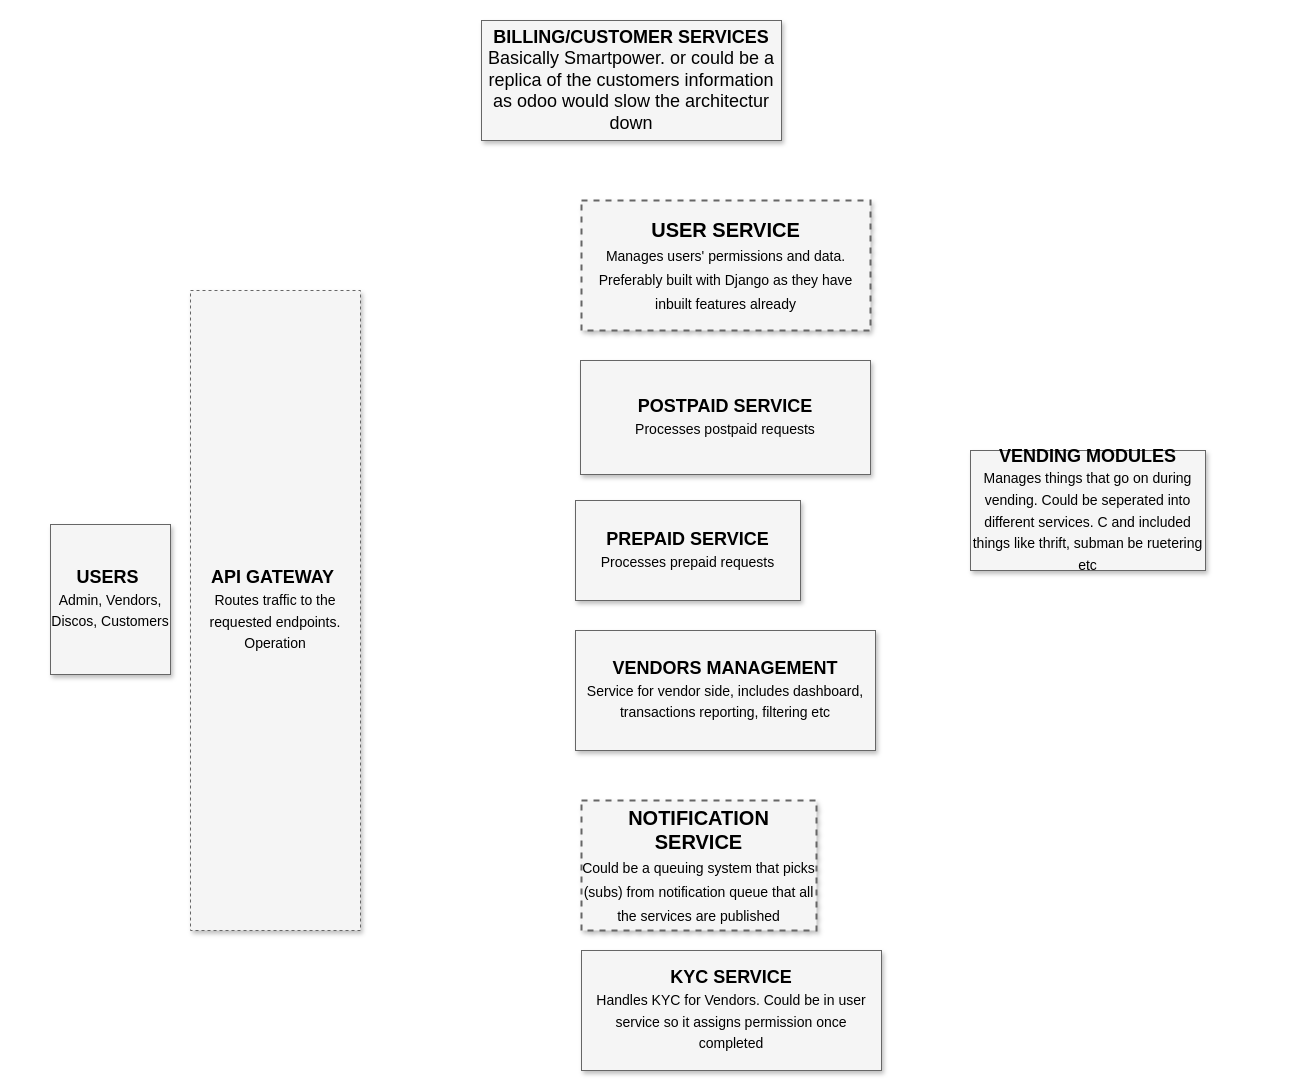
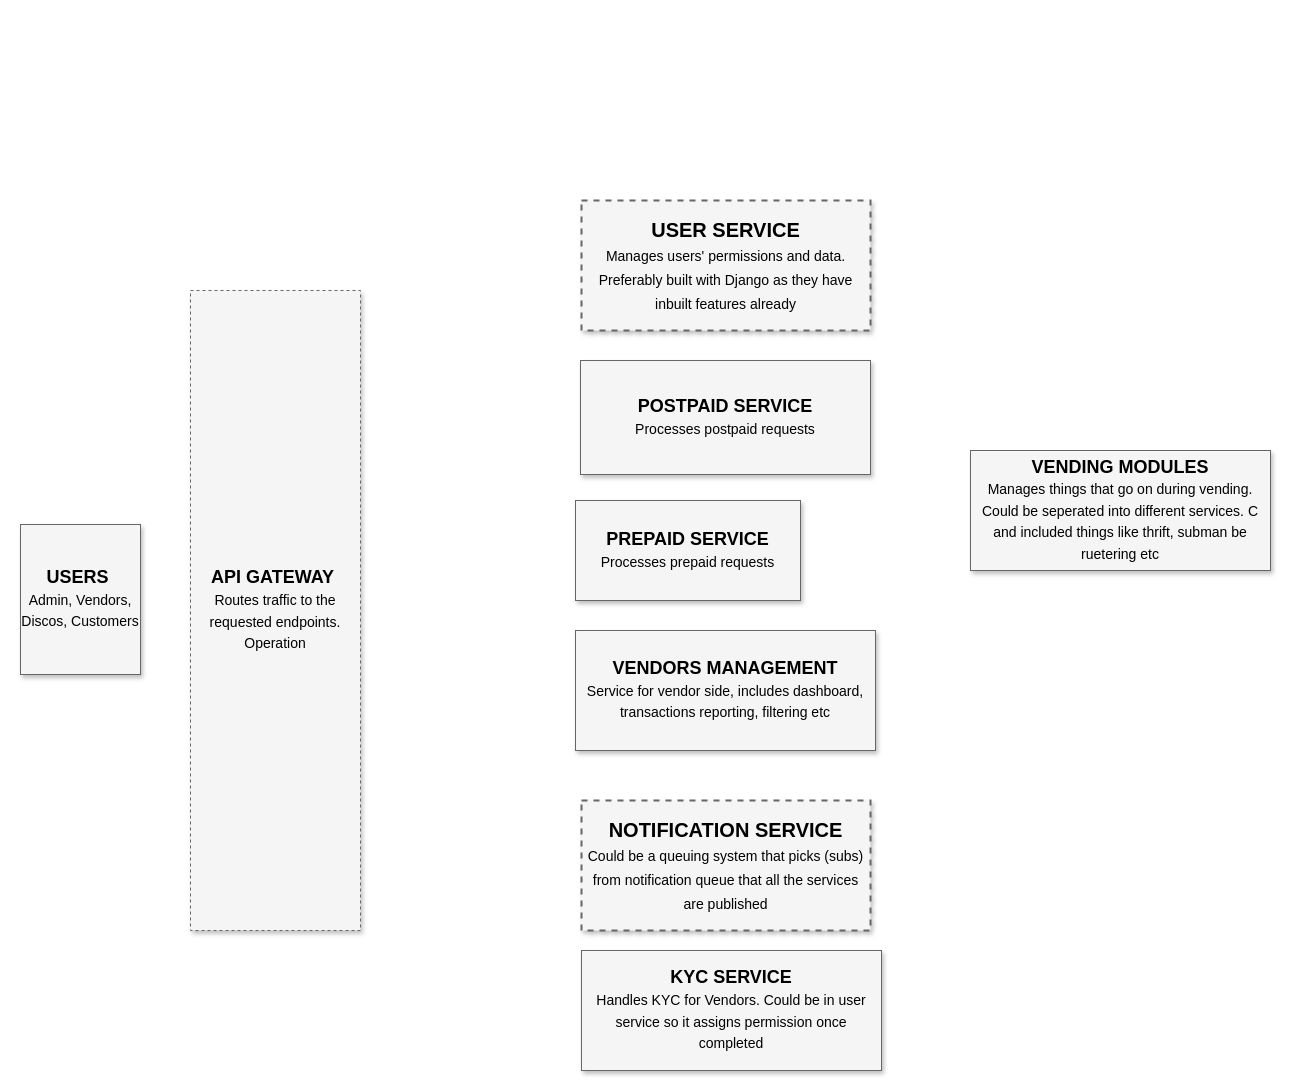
(632, 81) -> none
(1088, 511) -> (1121, 511)
(111, 600) -> (81, 600)
(699, 866) -> (726, 866)
